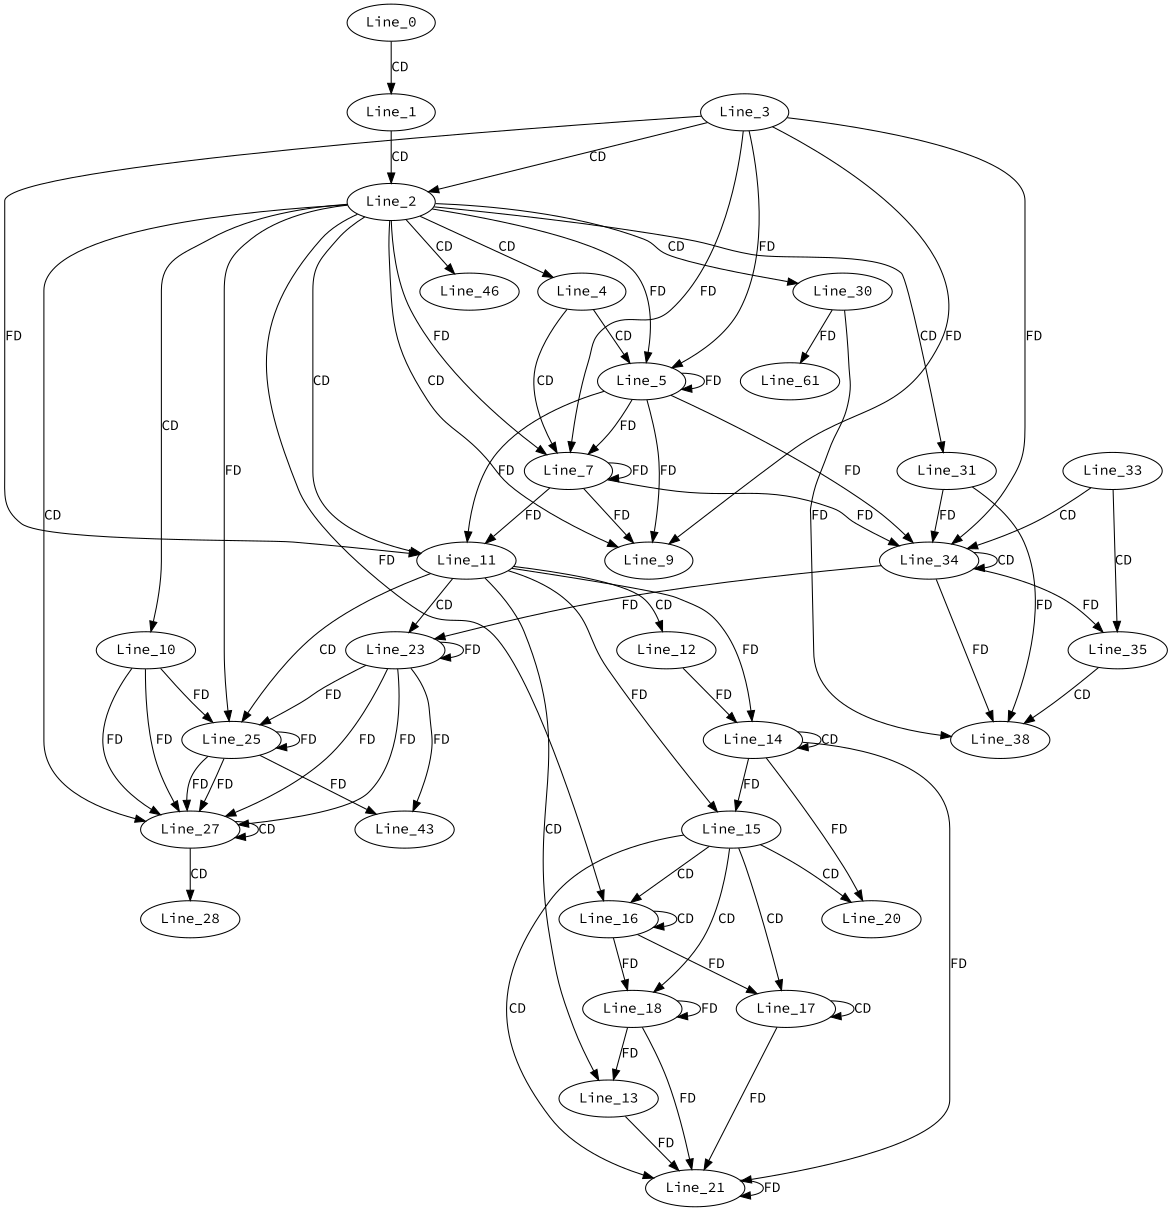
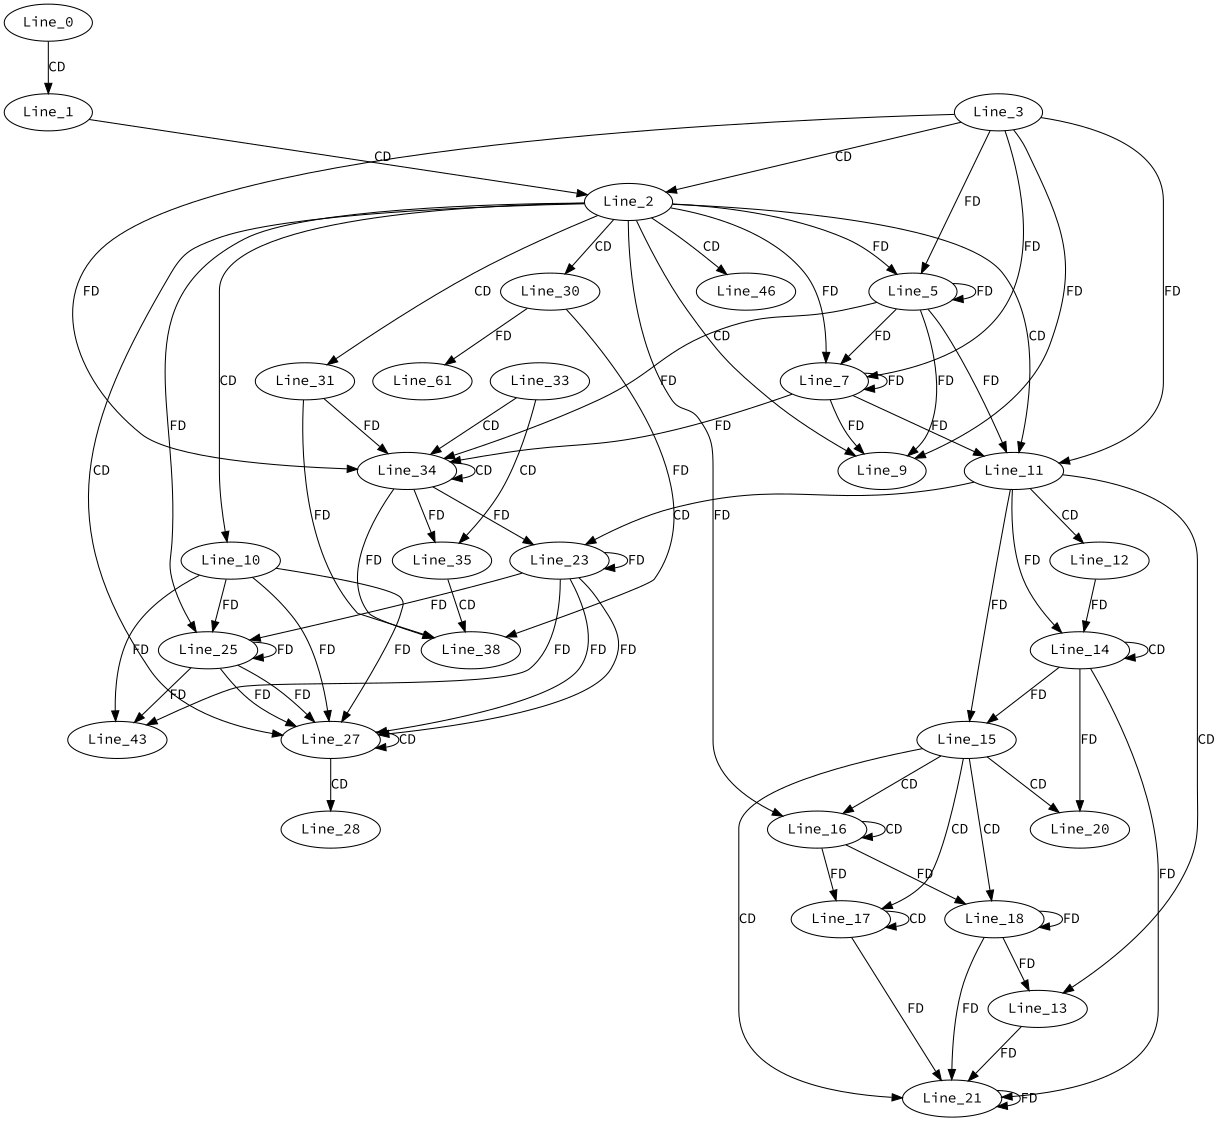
(582, 292) -> none
(326, 626) -> none
none -> (134, 629)
